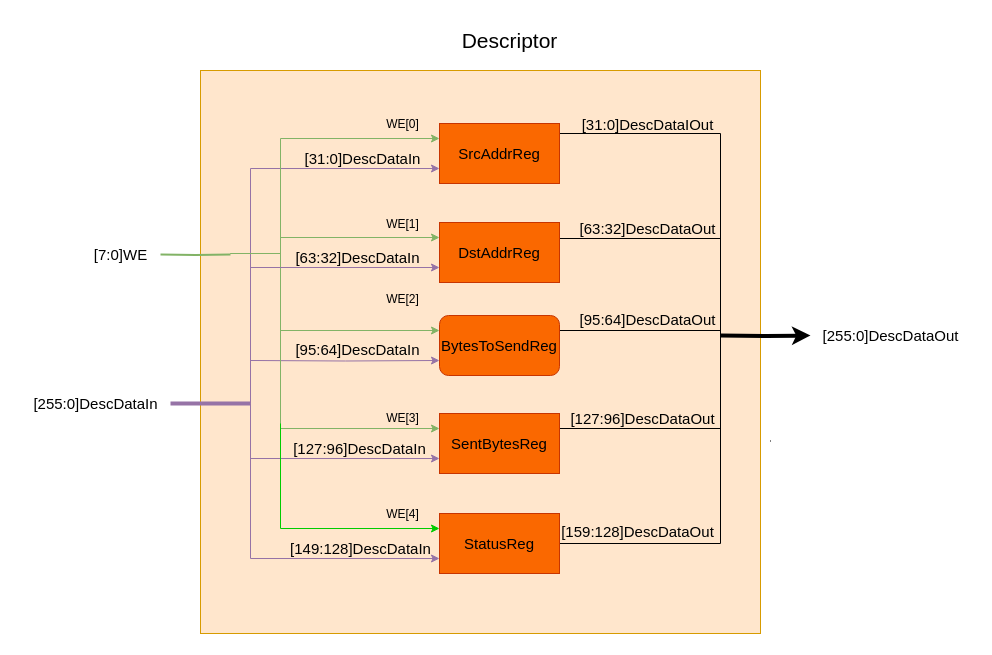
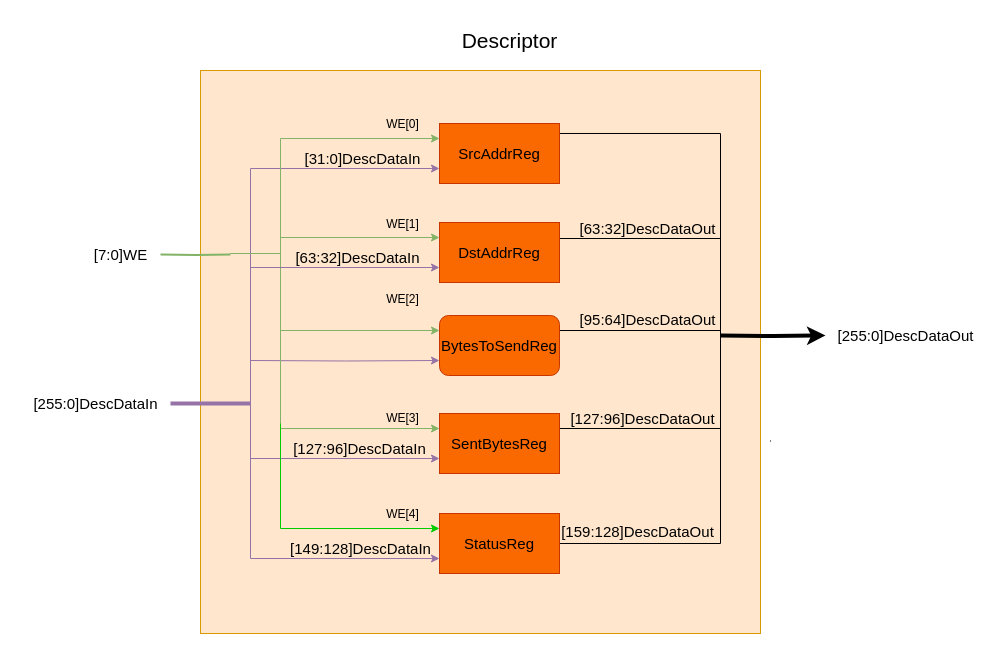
(648, 125) -> none
(891, 336) -> (906, 336)
(358, 350) -> none
